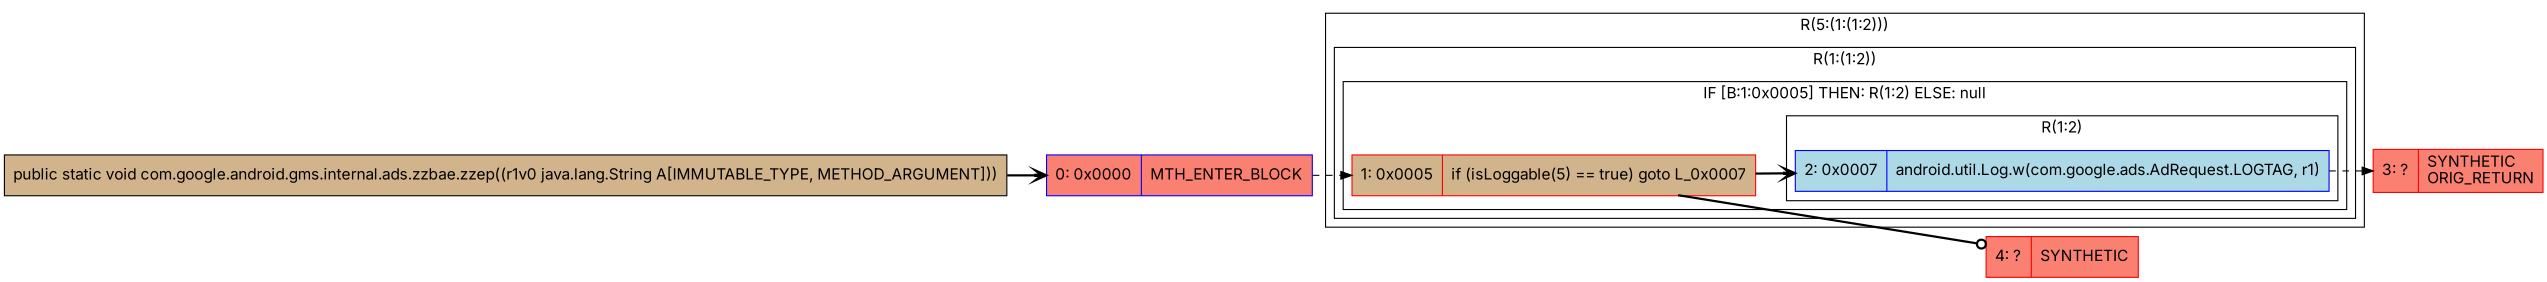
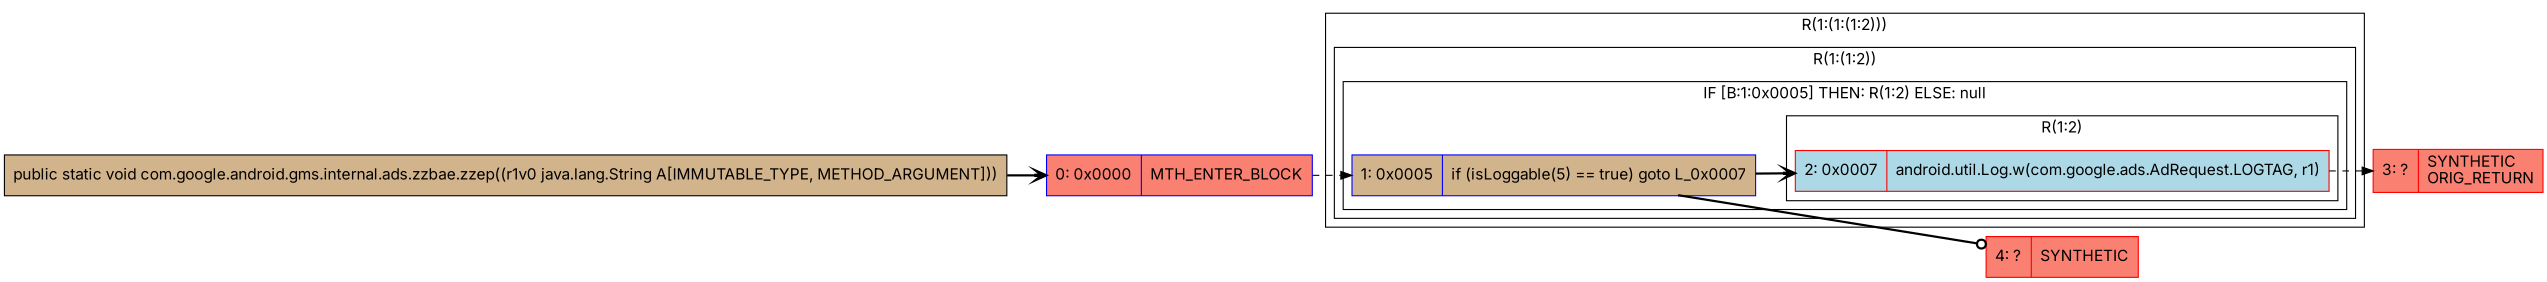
(1845, 26) -> (1845, 26)
(2062, 171) -> (2062, 171)
(1554, 175) -> (1554, 175)
